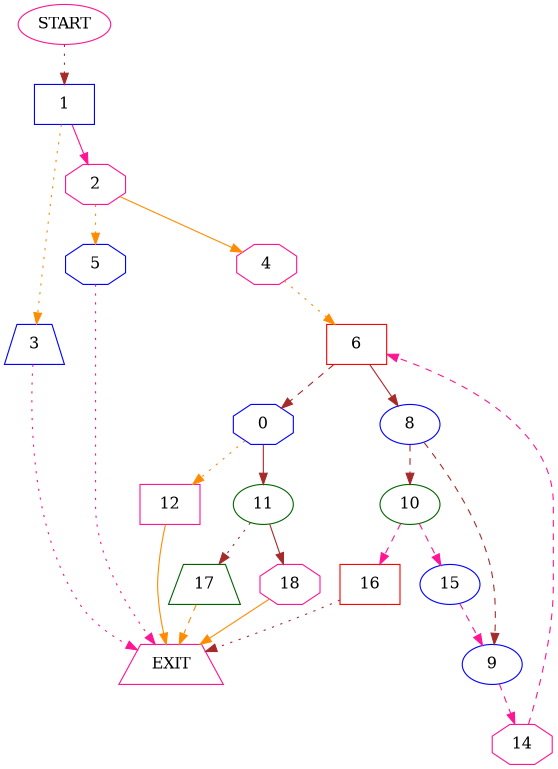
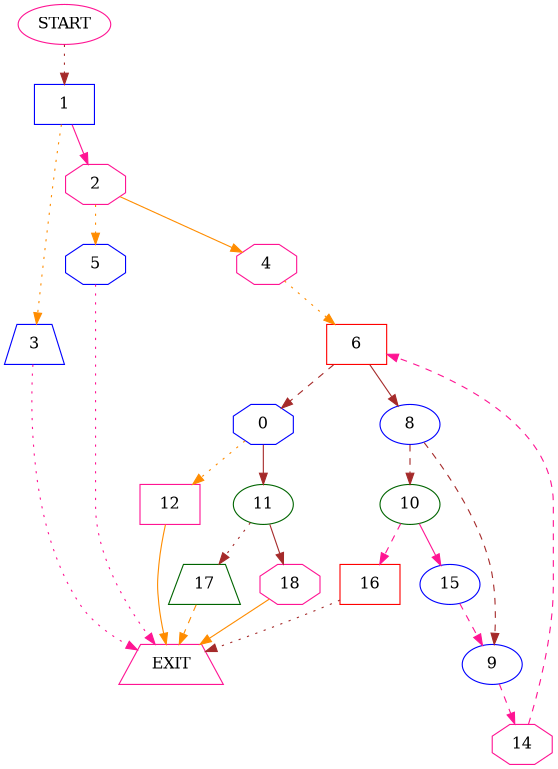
(427, 539) -> (427, 539)
